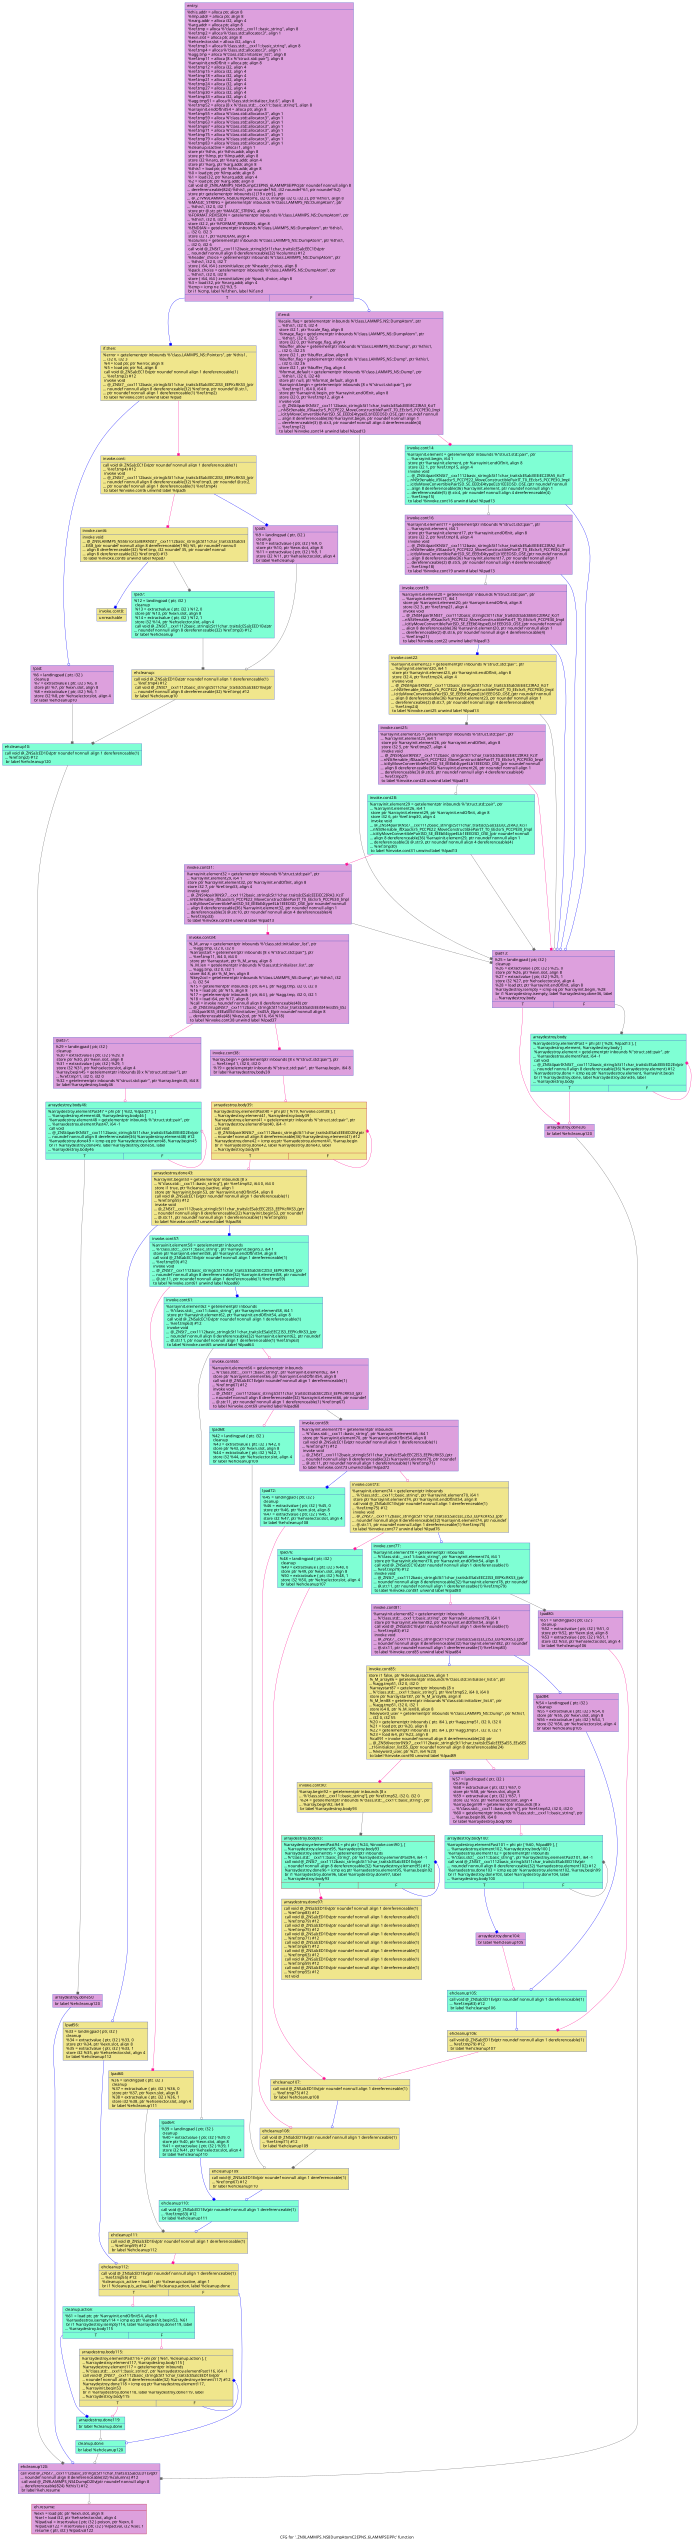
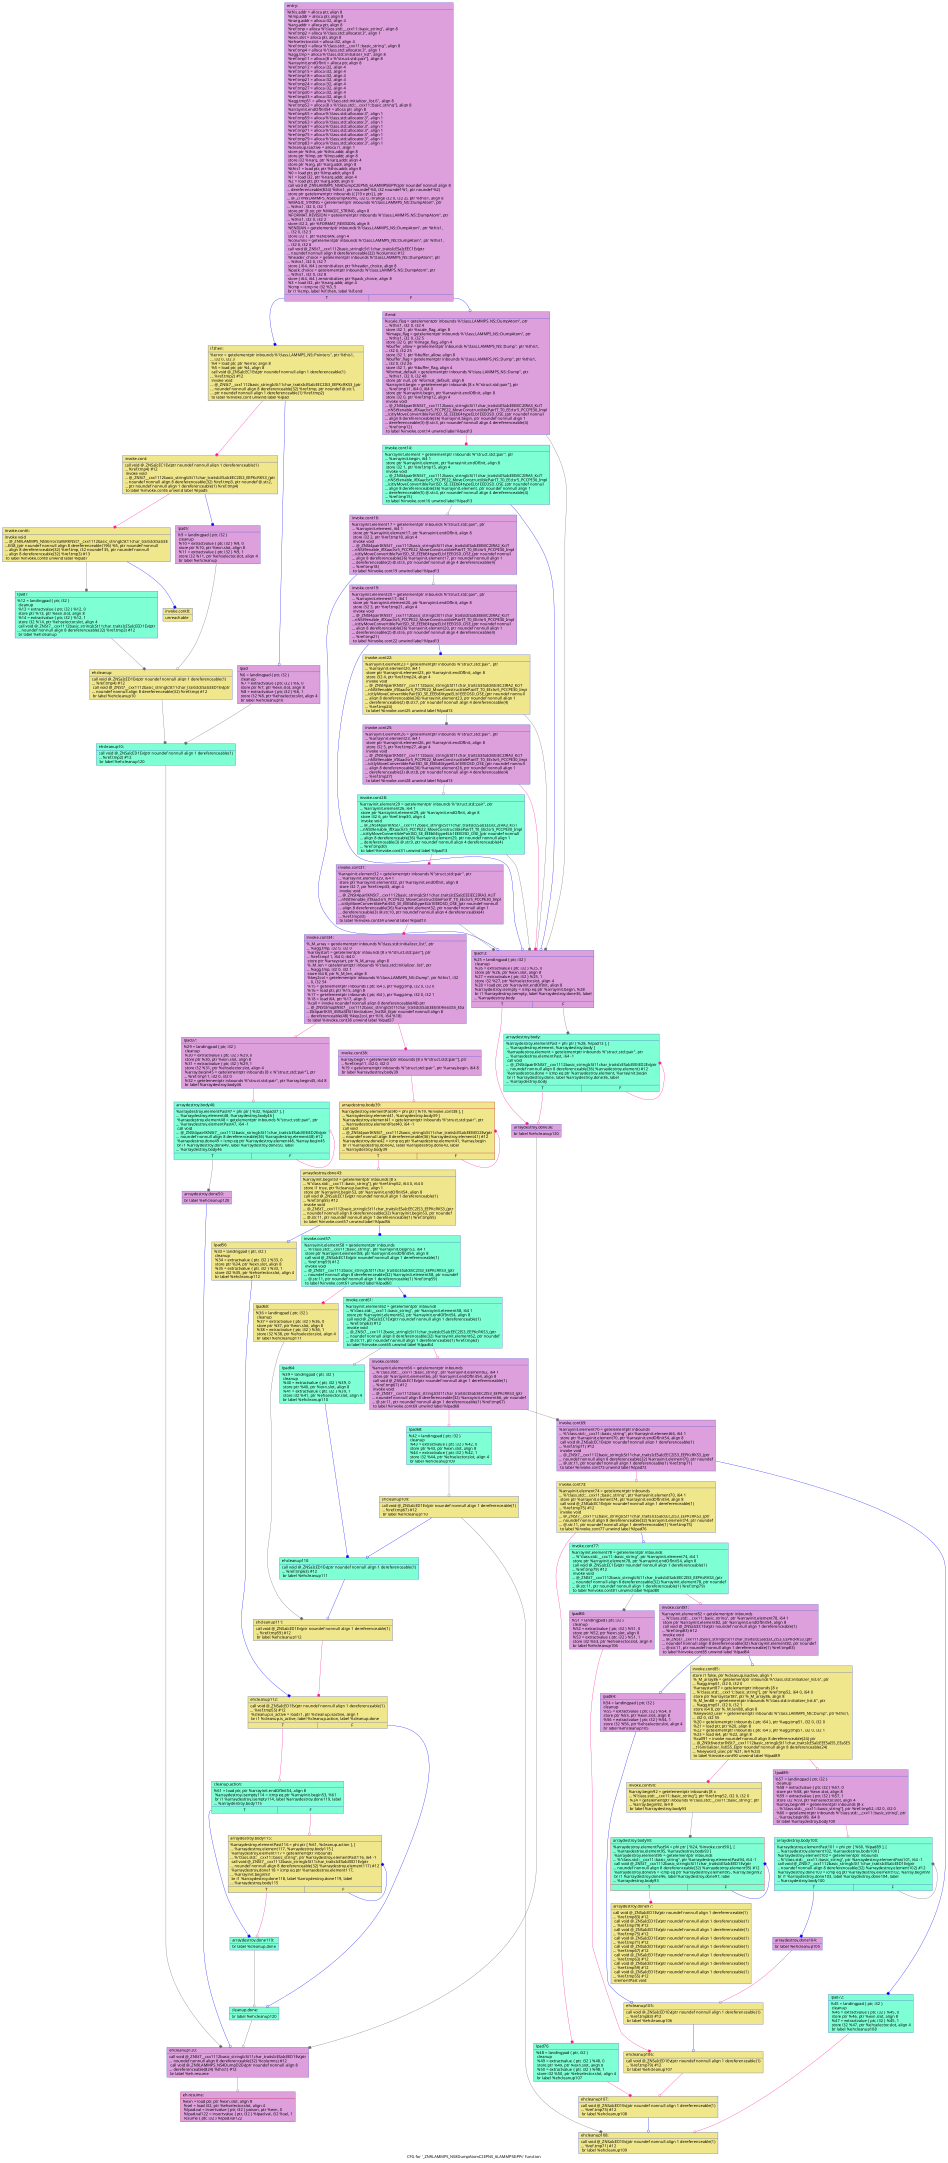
(291, 1976) -> (630, 1981)
(517, 2001) -> (693, 2014)
(306, 2158) -> (526, 1834)
(101, 2164) -> (245, 1496)
